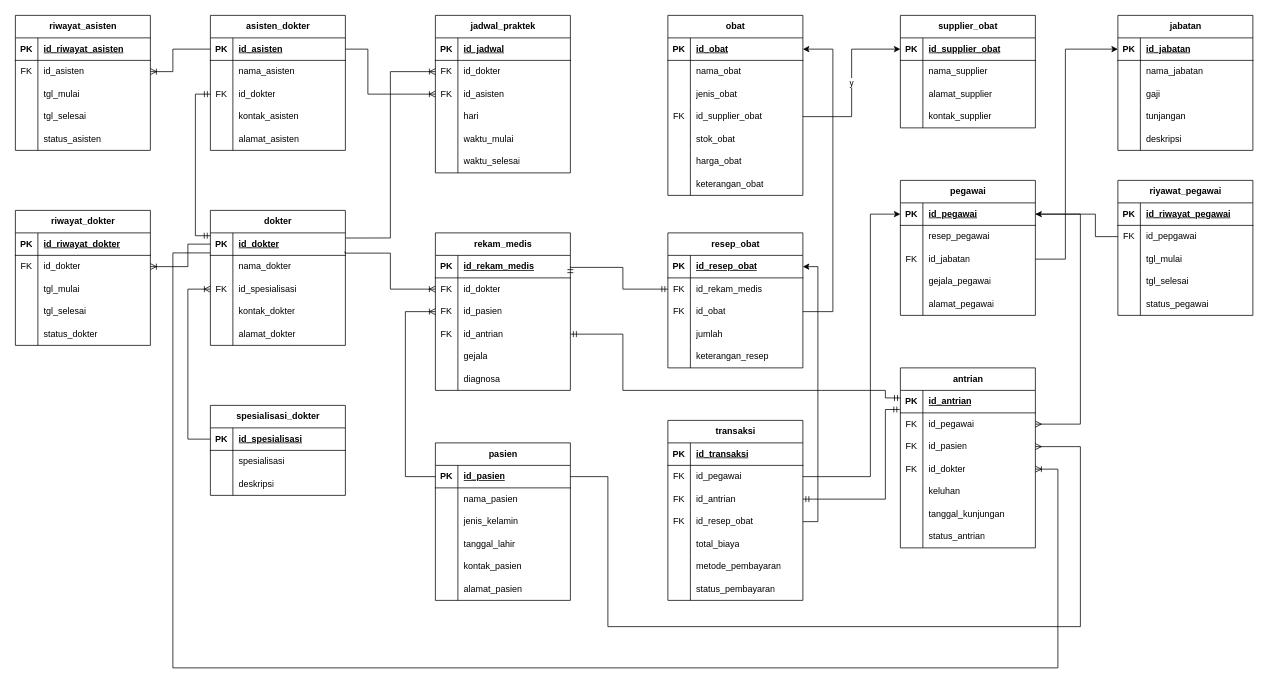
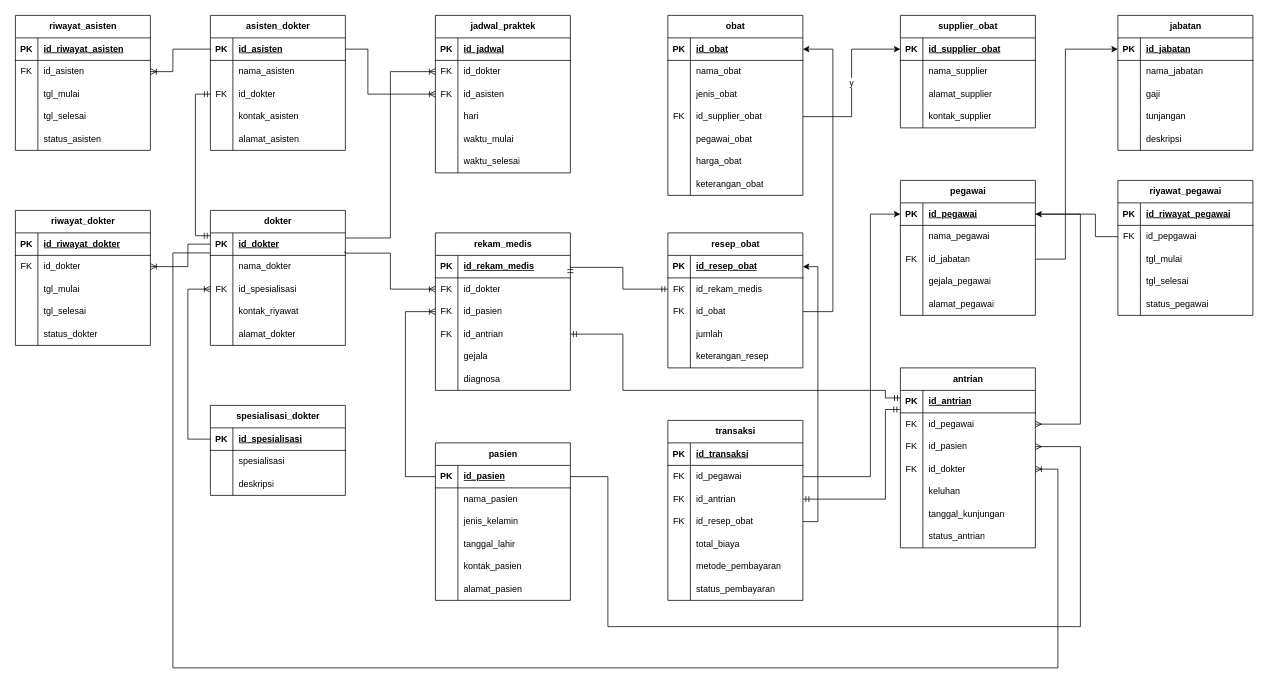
(719, 139) -> (725, 139)
(960, 237) -> (958, 237)
(272, 312) -> (273, 312)
